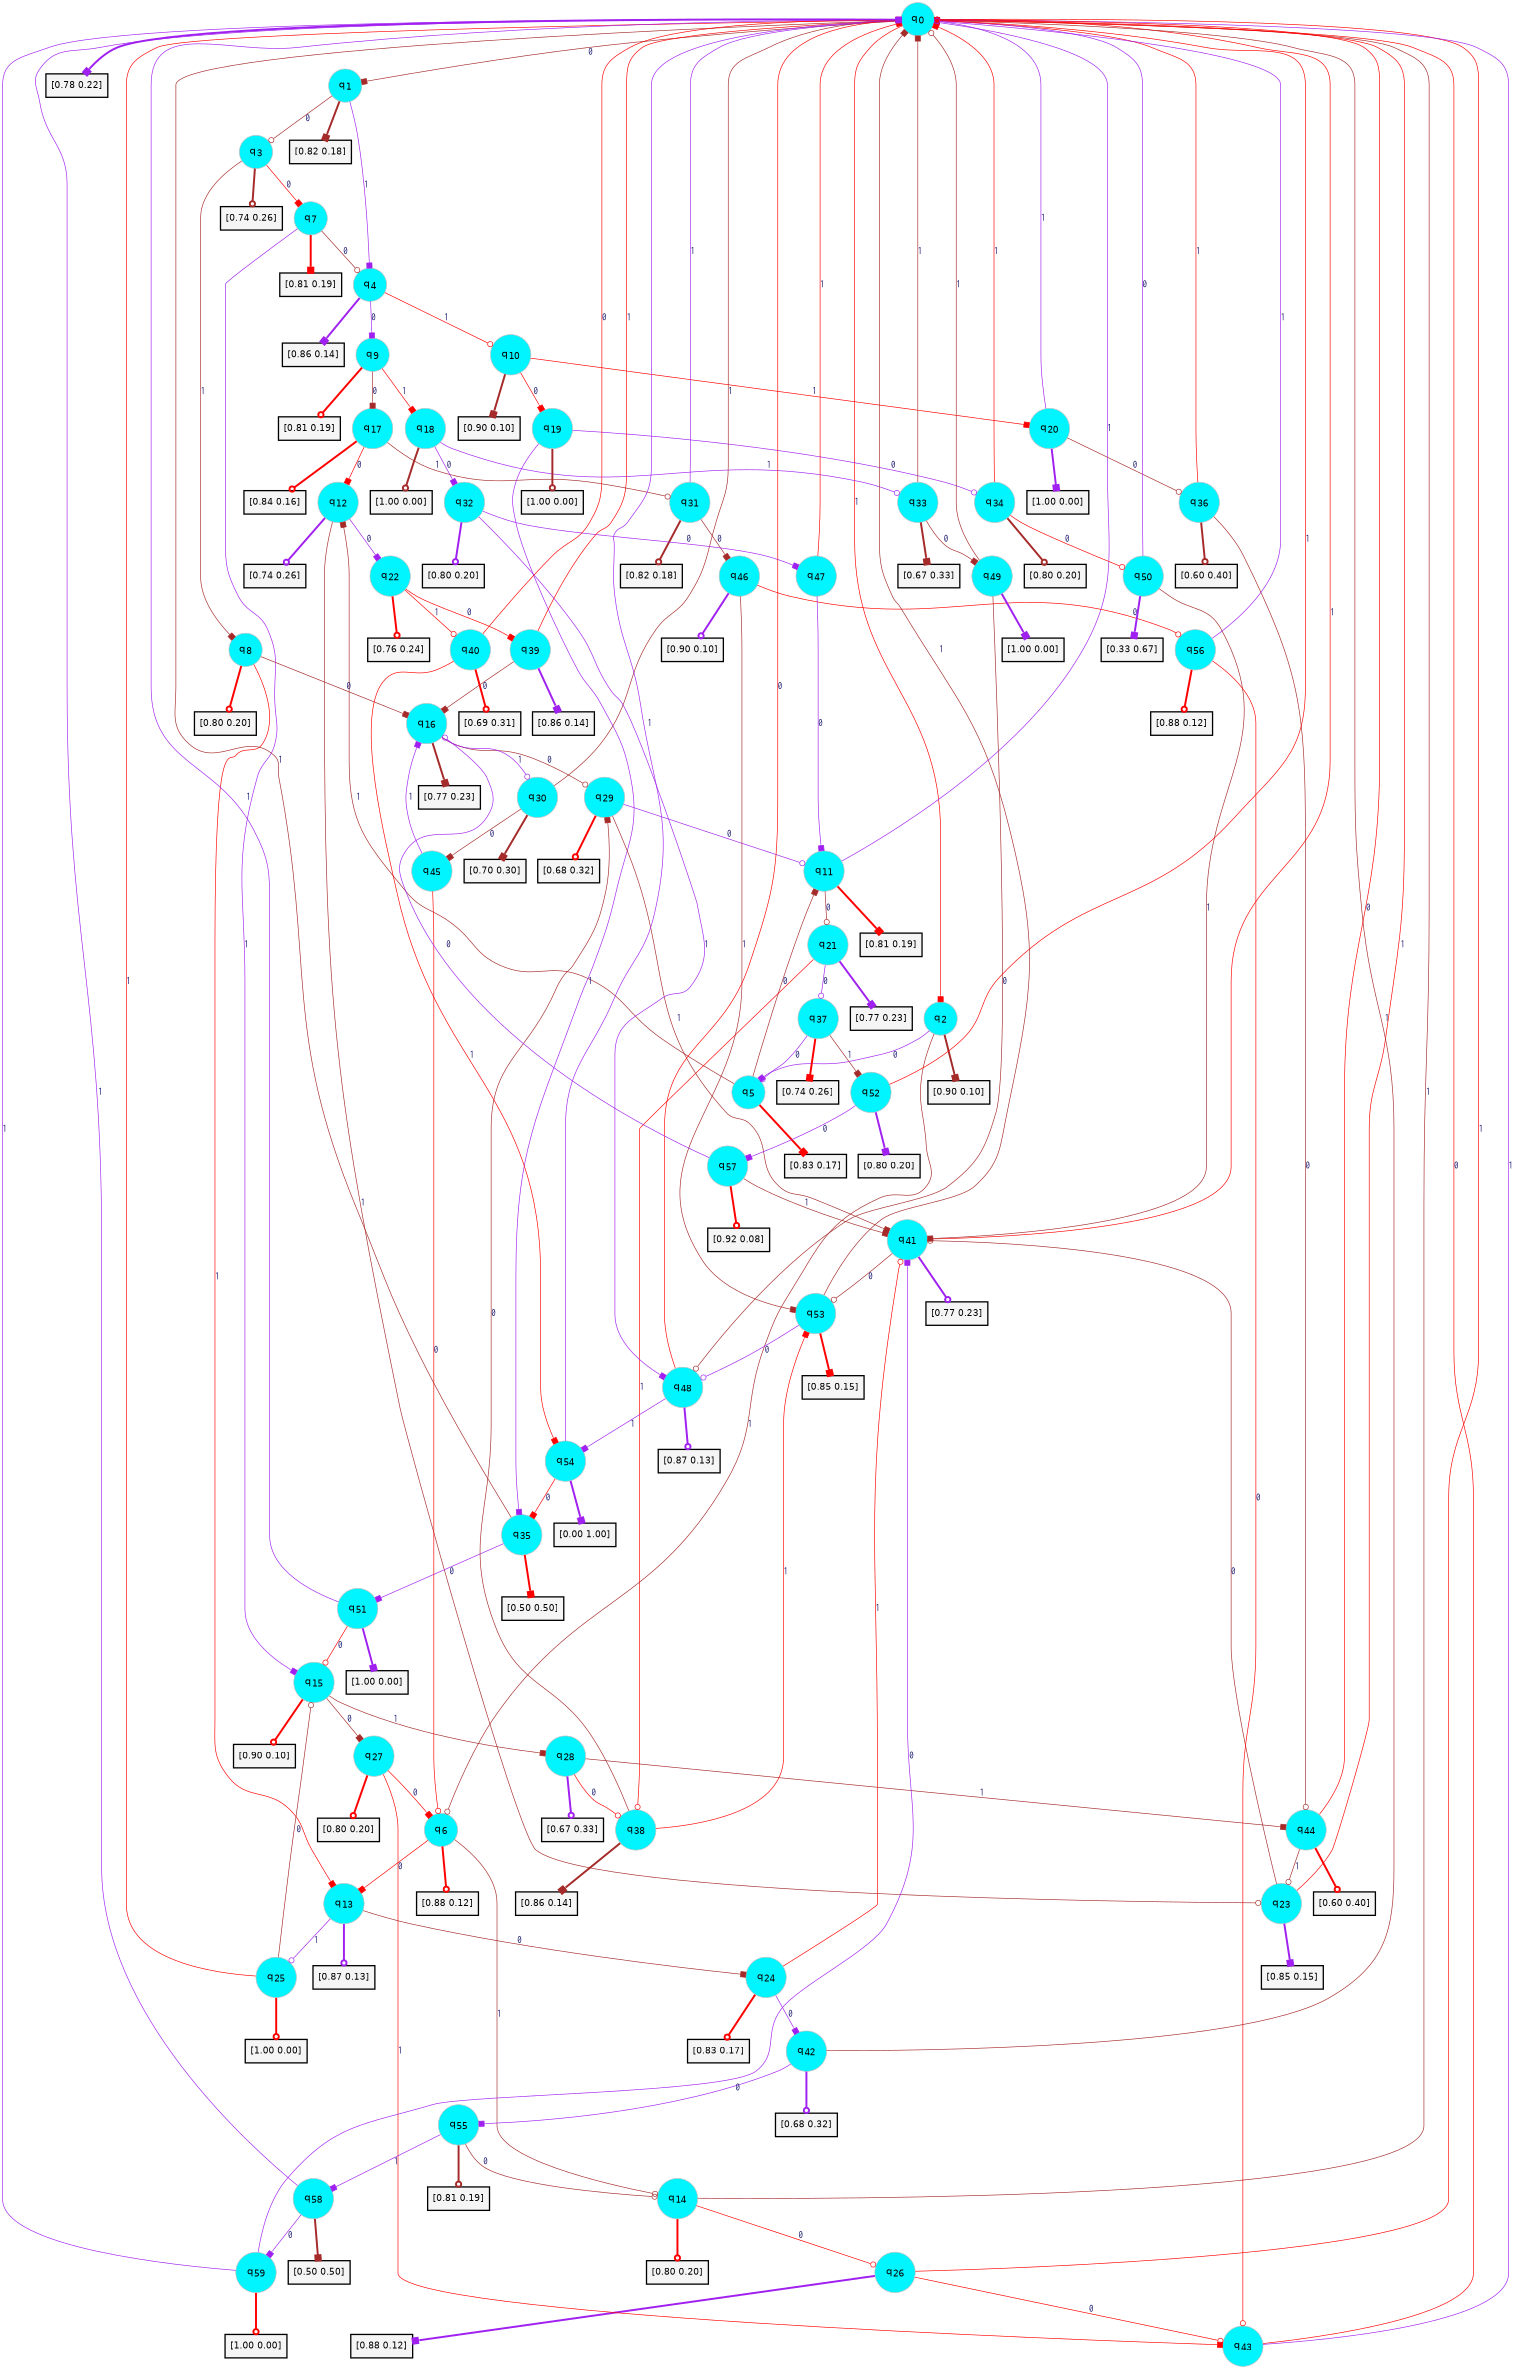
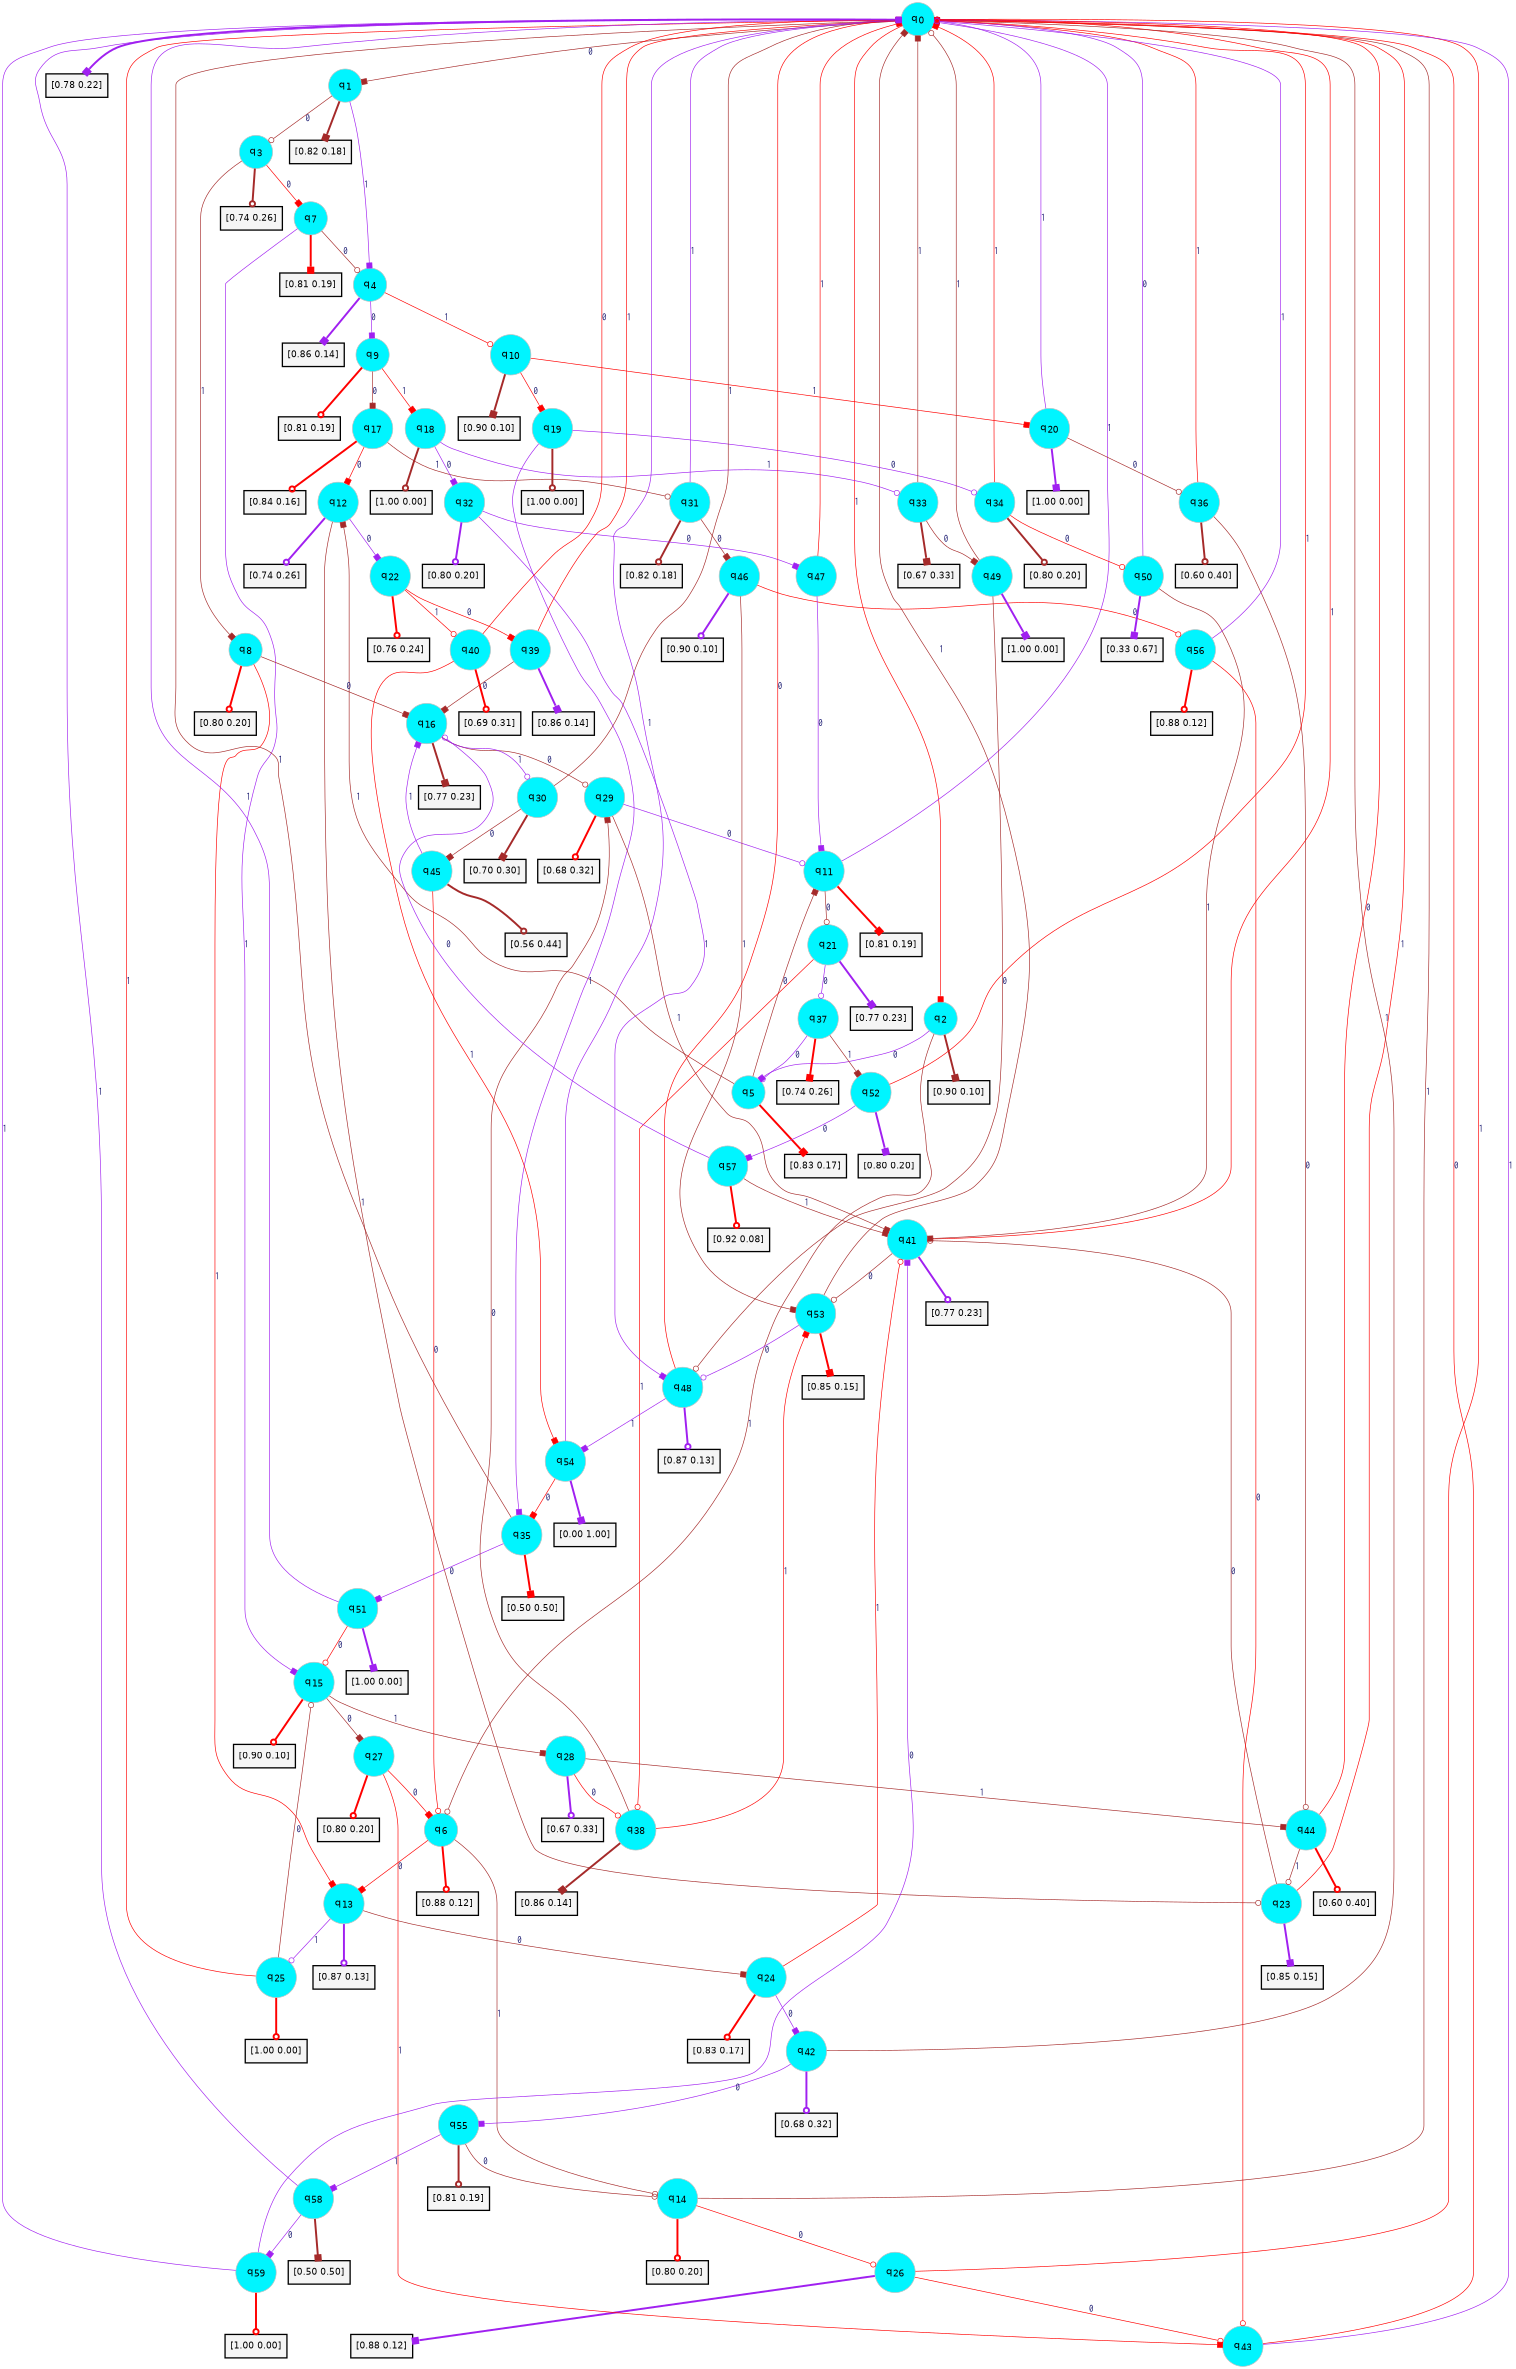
none -> (536, 945)
